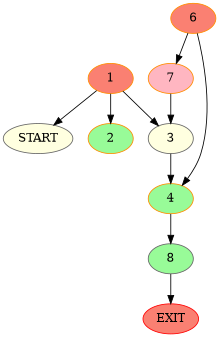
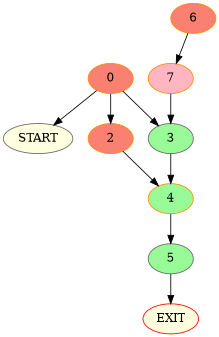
(111, 78) -> (111, 78)
(207, 108) -> (138, 166)
(111, 139) -> (111, 139)
(171, 139) -> (171, 139)
(171, 259) -> (171, 259)
(171, 319) -> (171, 319)
